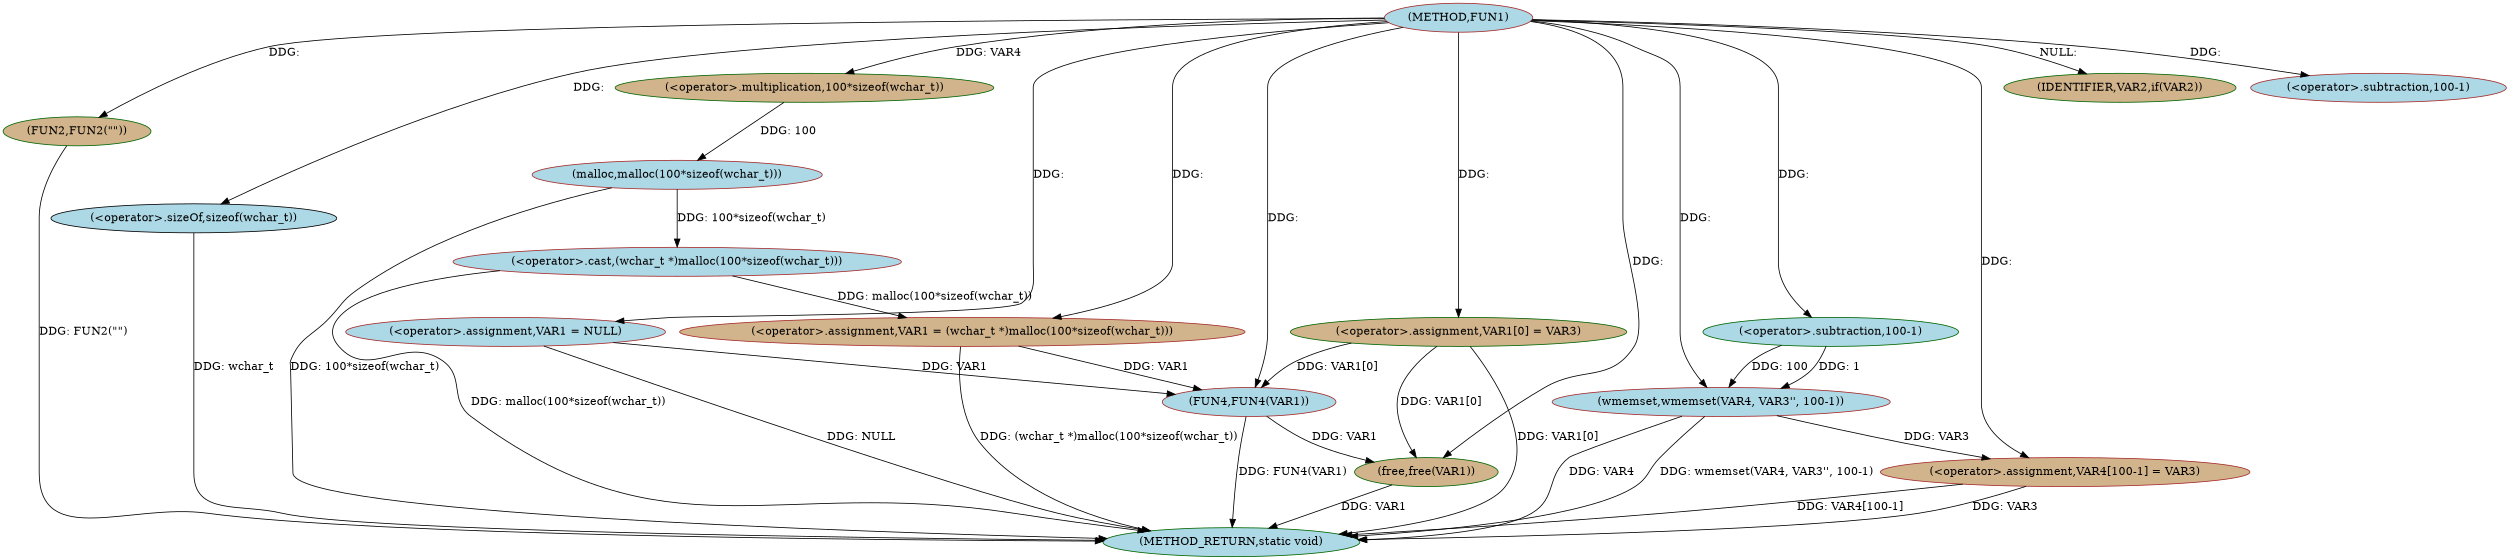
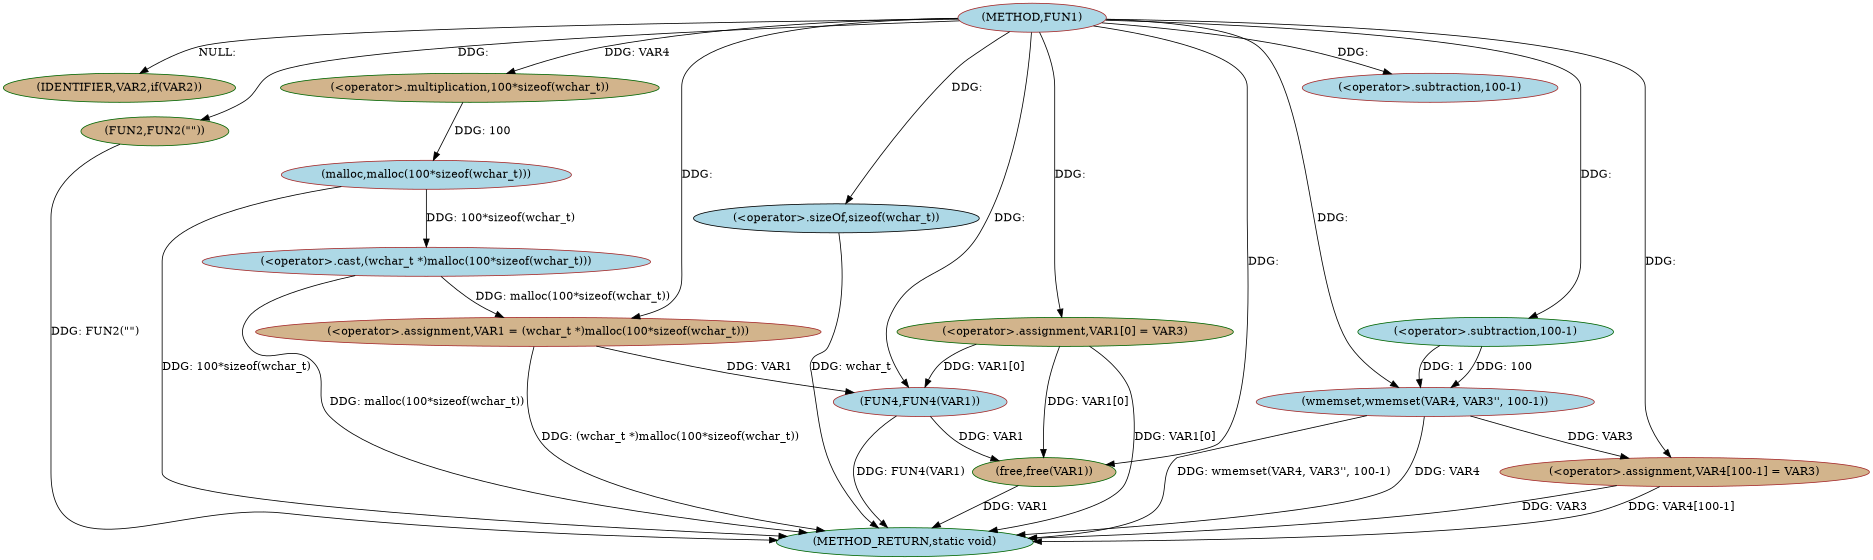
(506, 332) -> none
